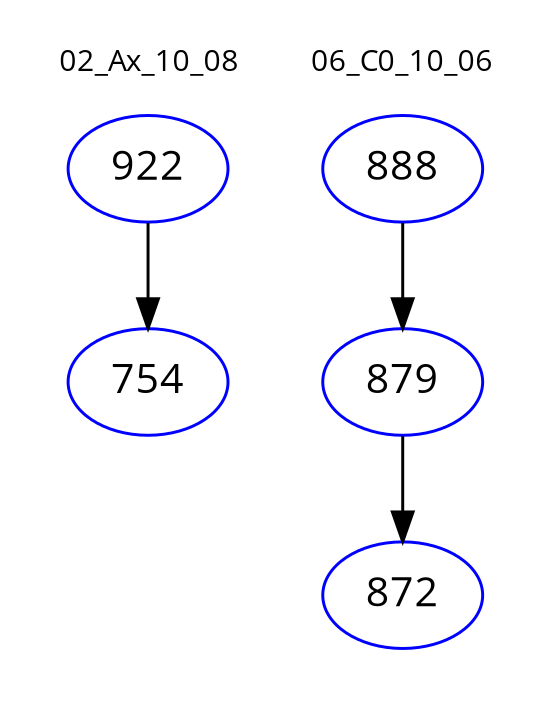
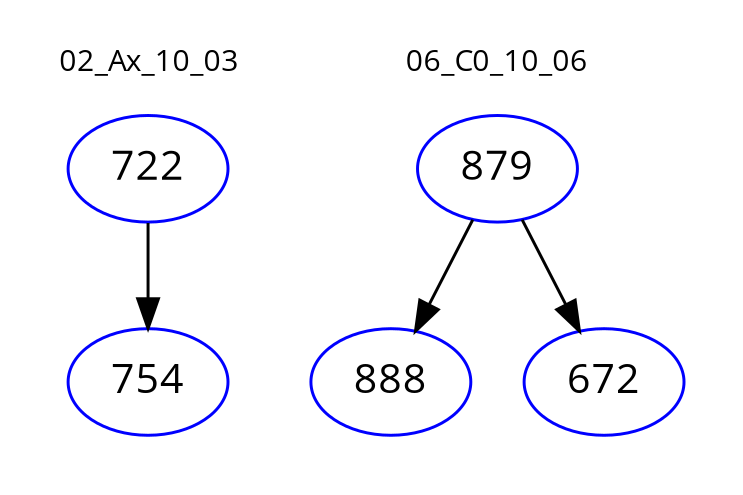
(150, 64) -> (150, 64)
(148, 169) -> (148, 169)
(403, 261) -> (451, 262)
(403, 595) -> (604, 382)
